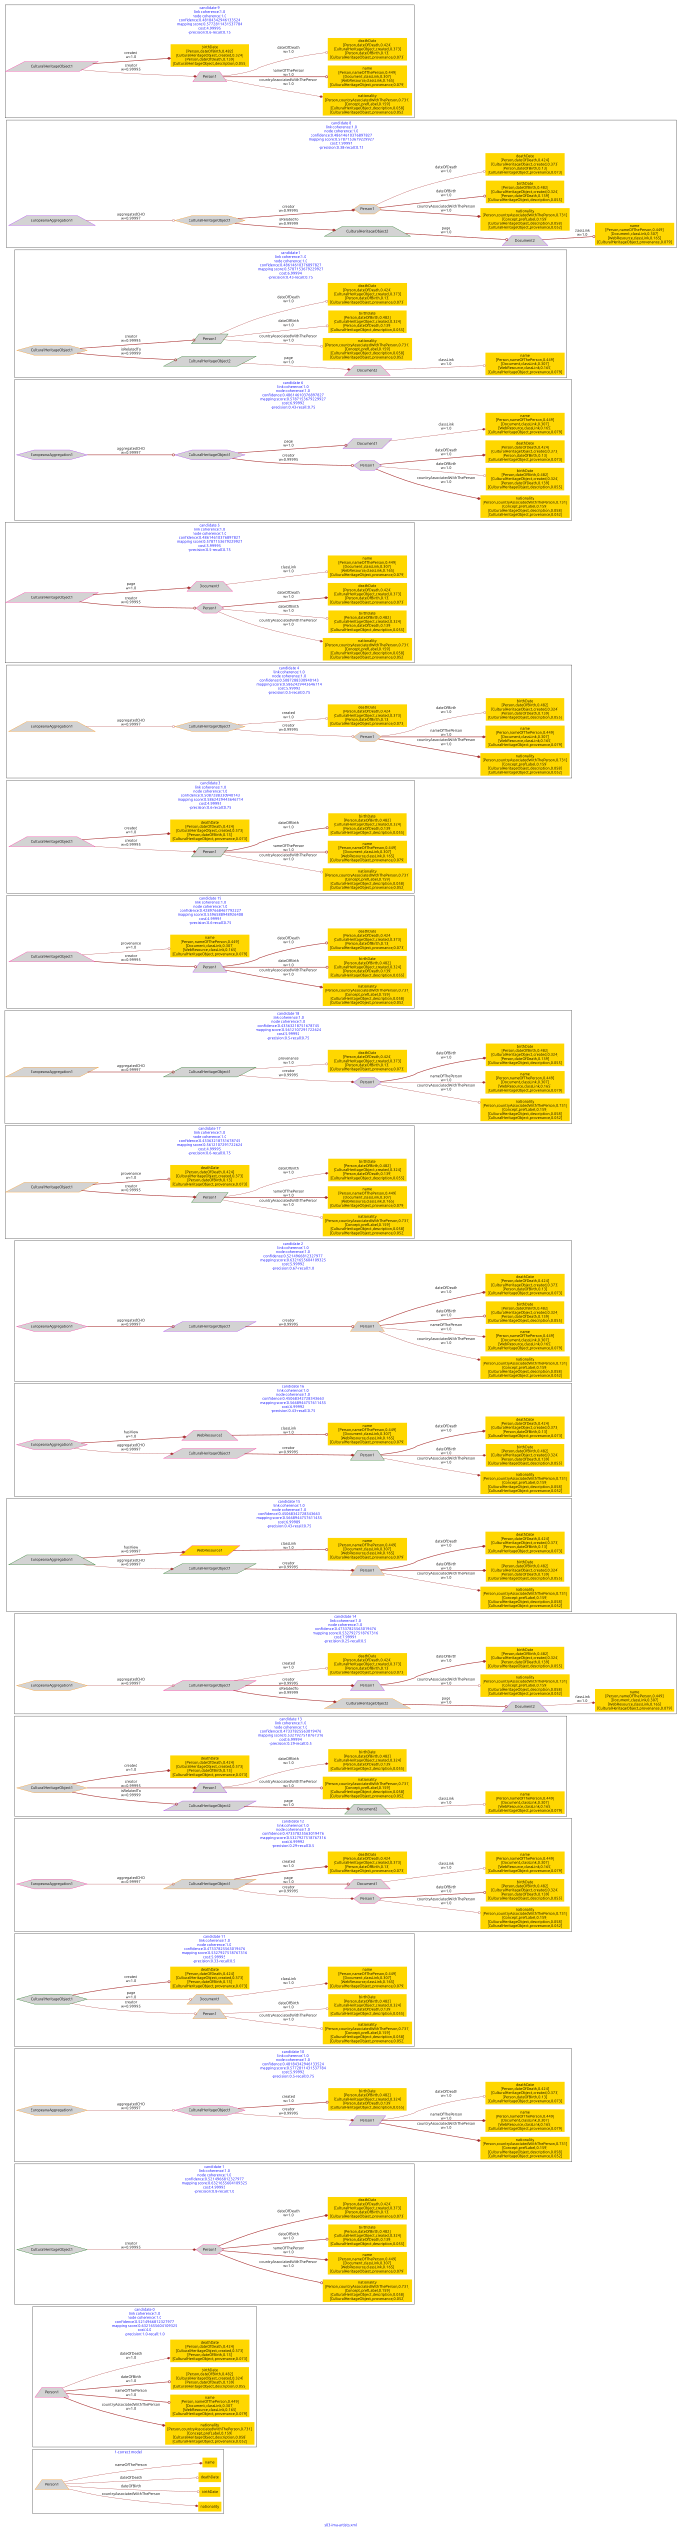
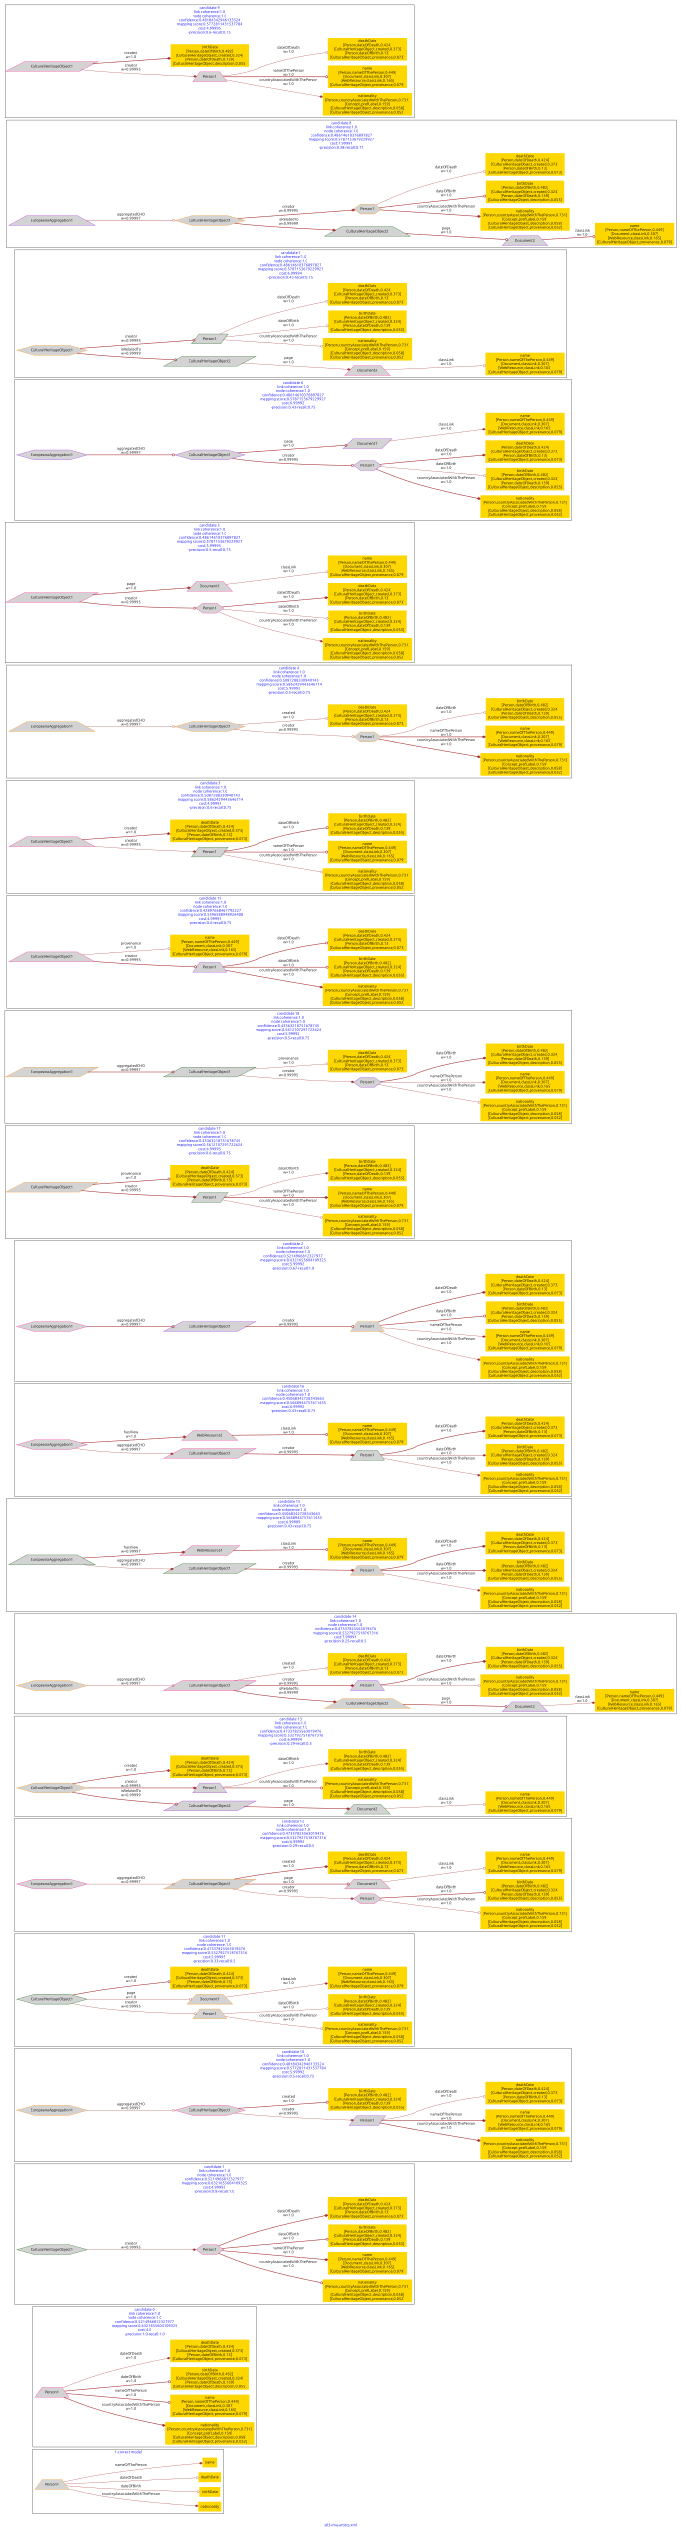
(210, 1551) -> (210, 1551)
